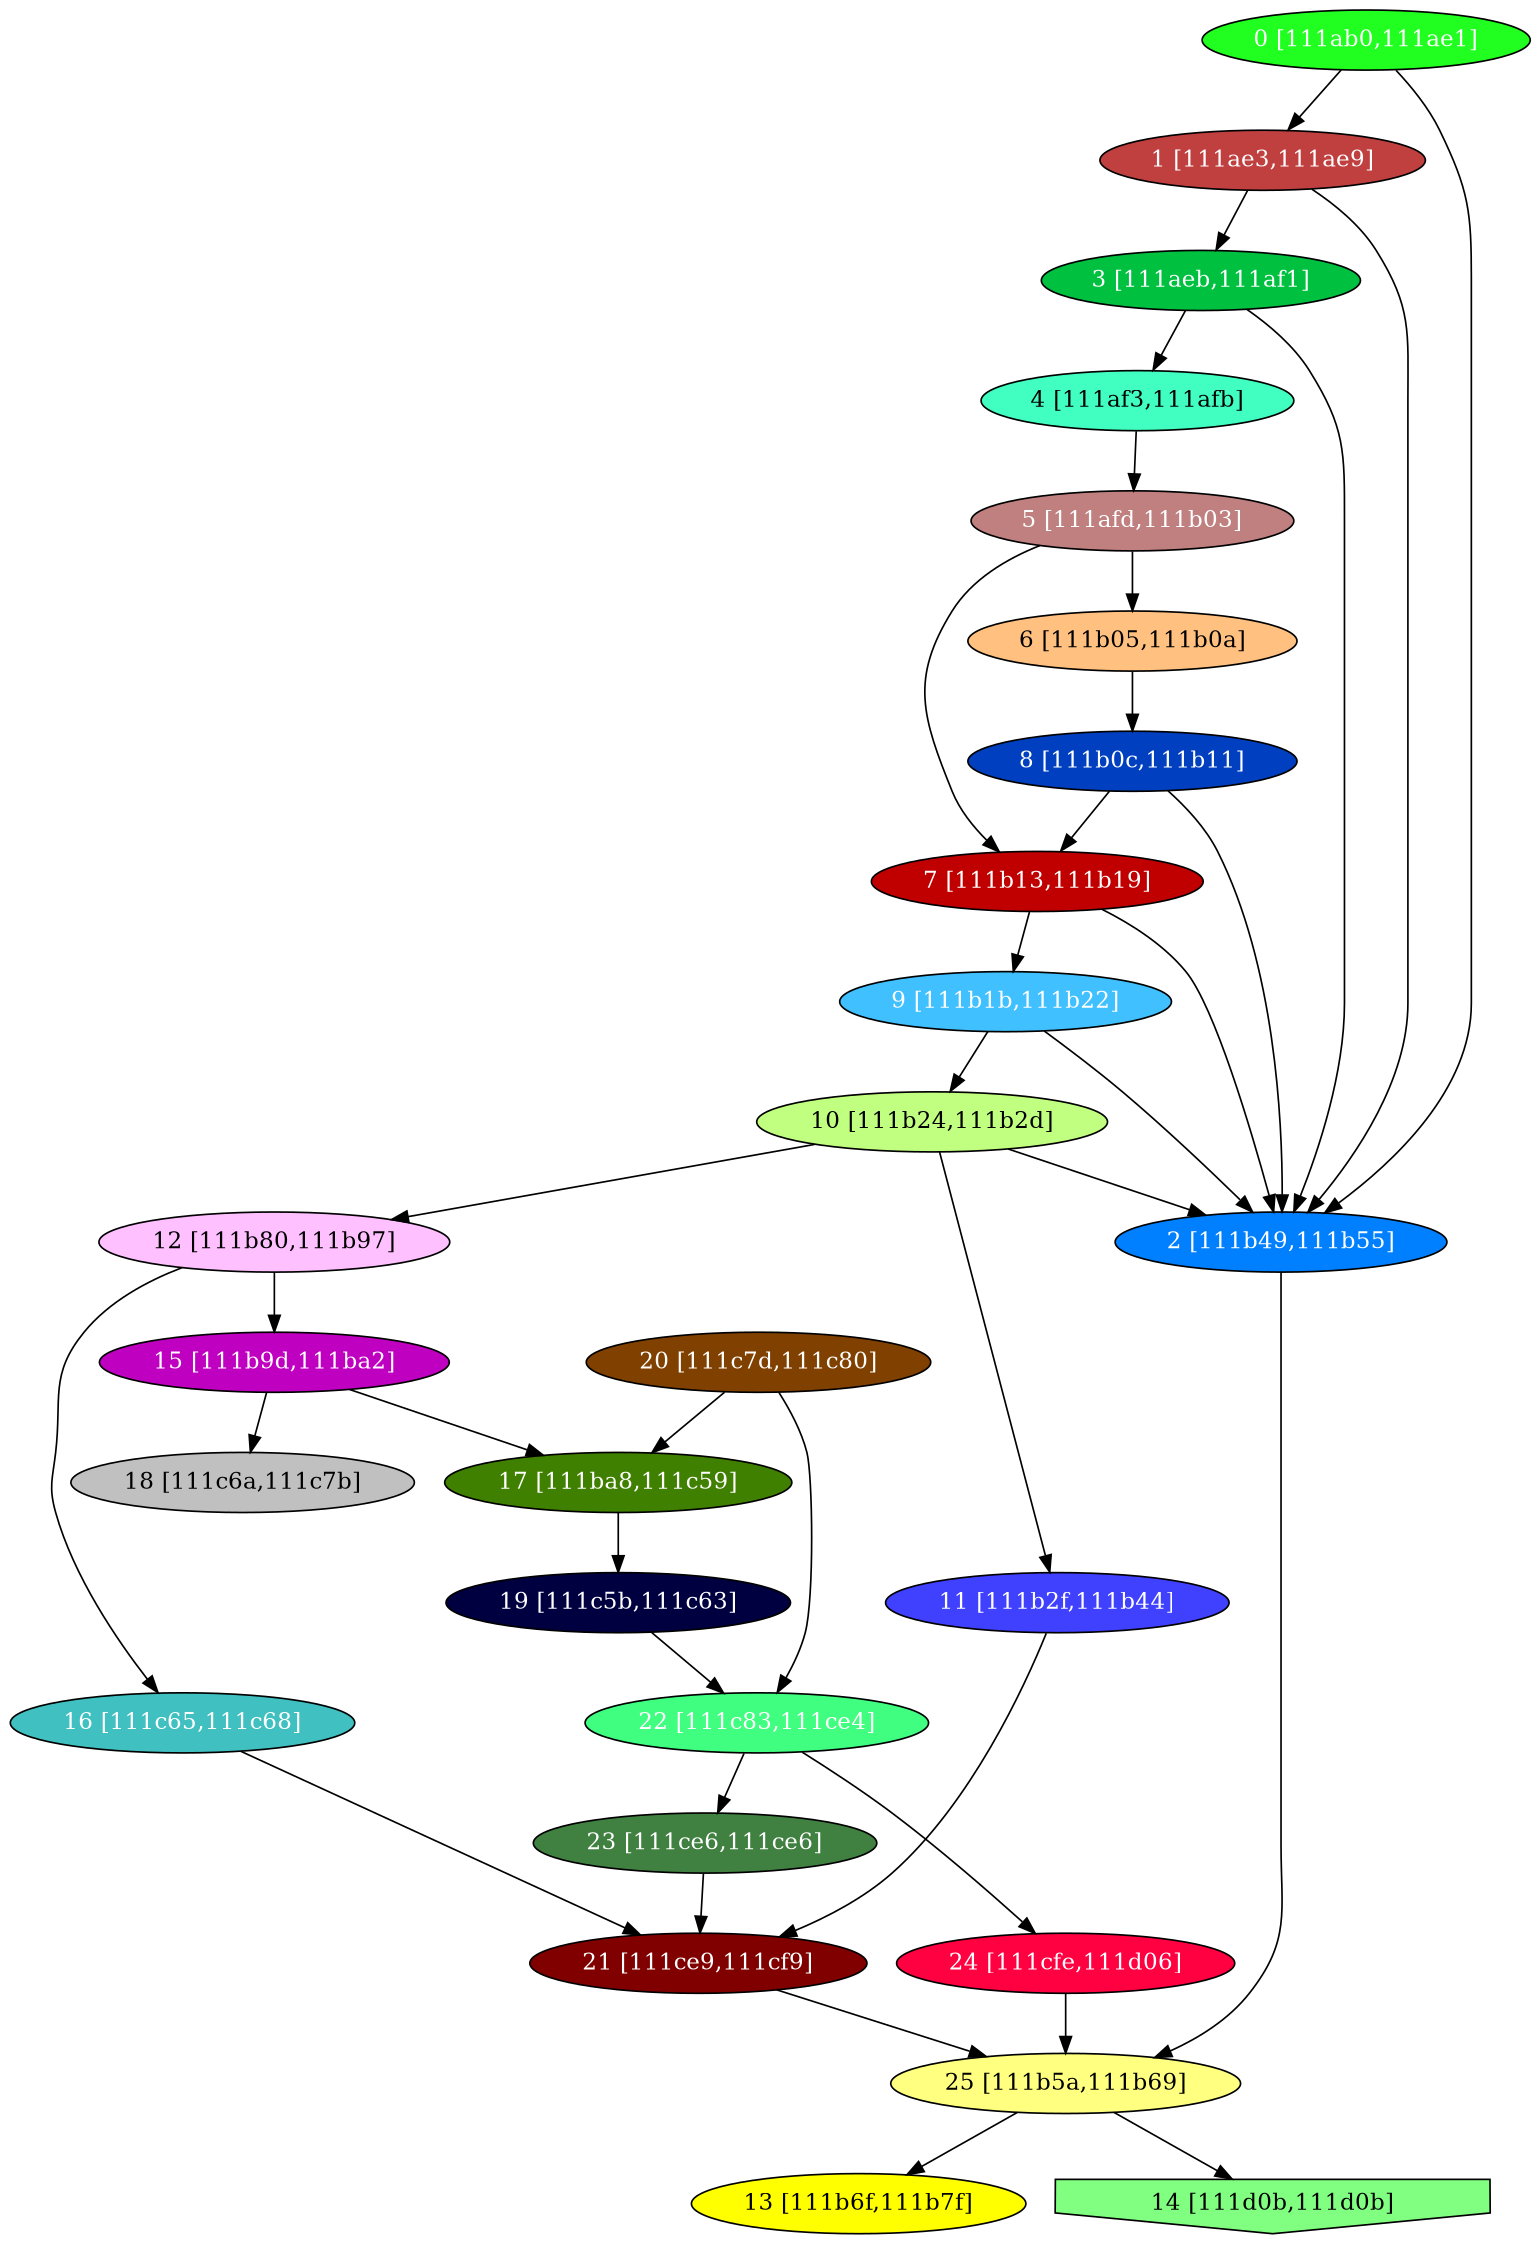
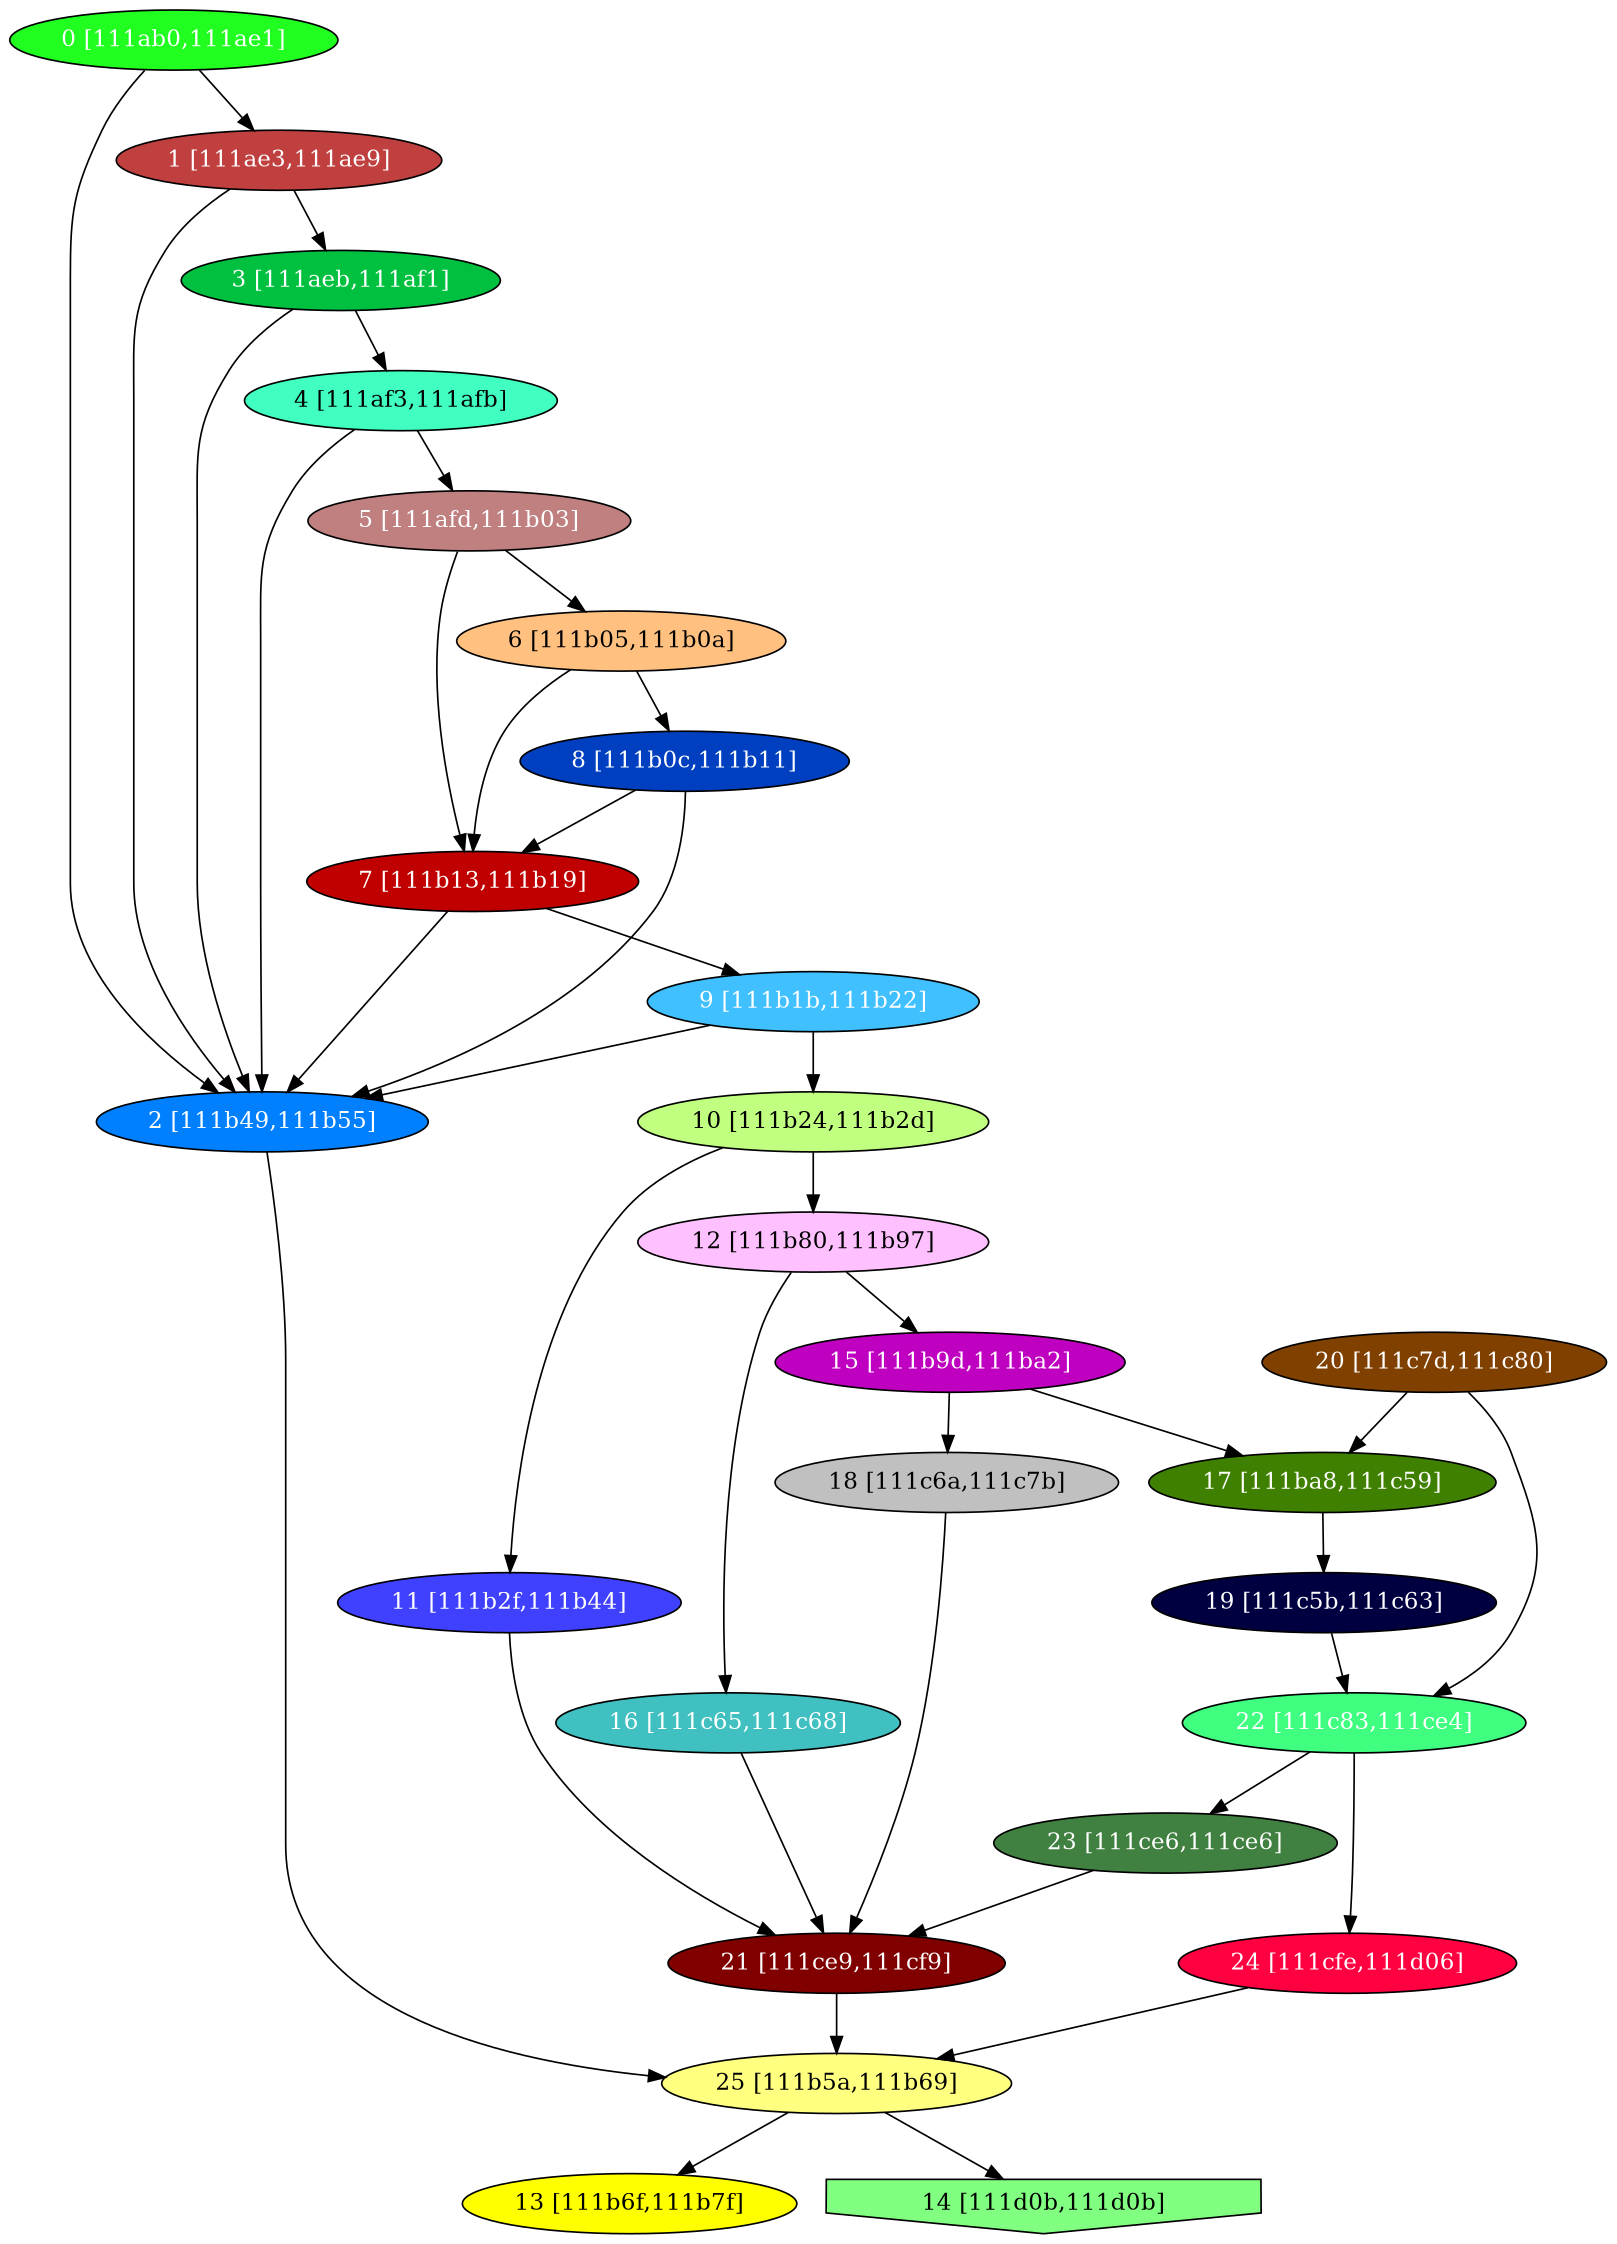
none -> (500, 739)
(1099, 1179) -> (261, 736)
none -> (922, 1720)
